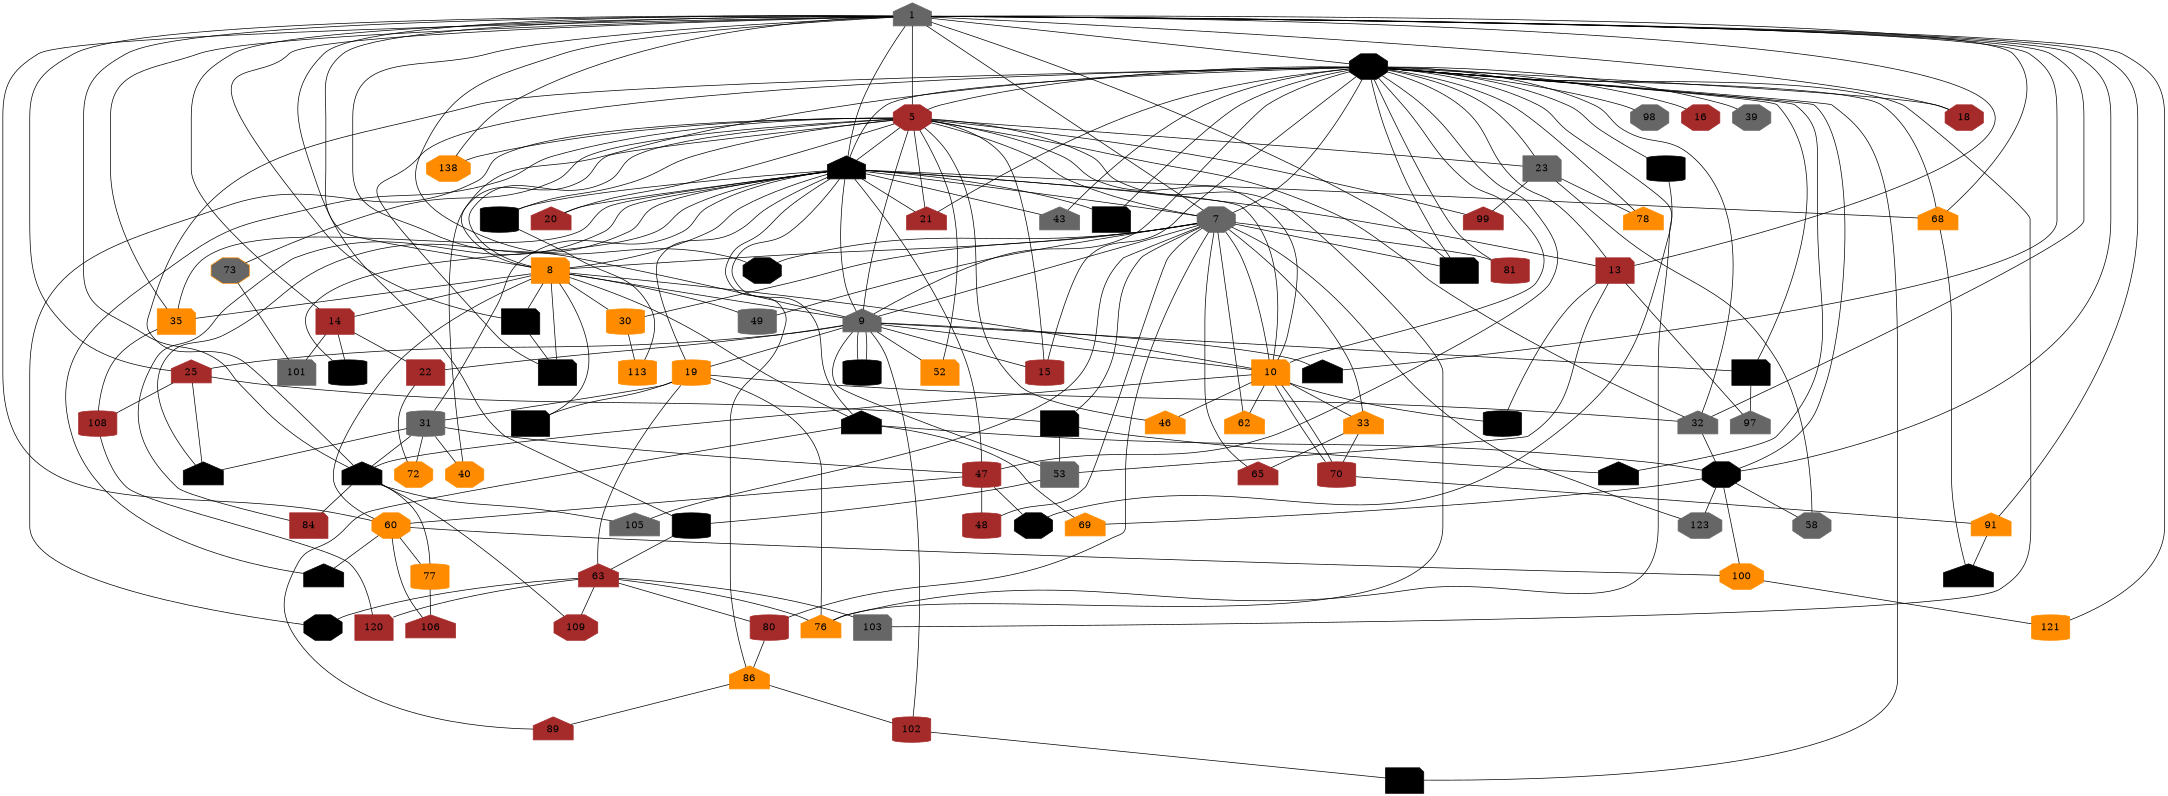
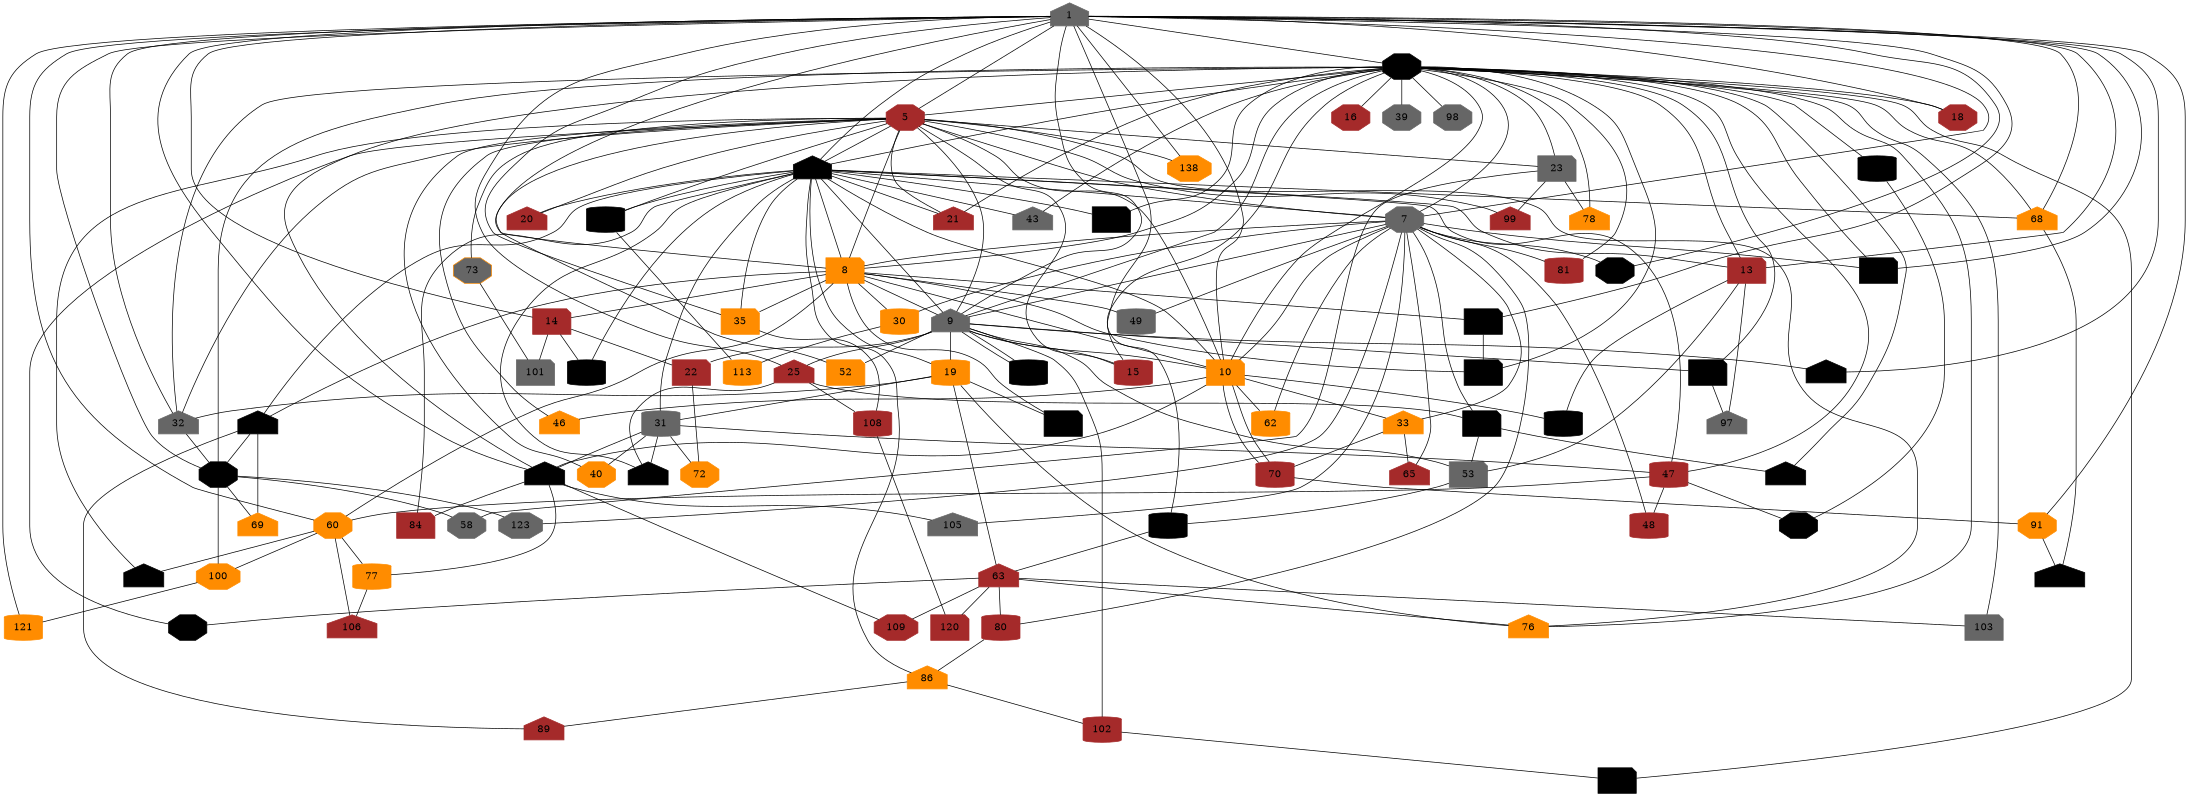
none -> (1222, 160)
(1245, 424) -> (1271, 424)
(1991, 526) -> (2037, 526)
